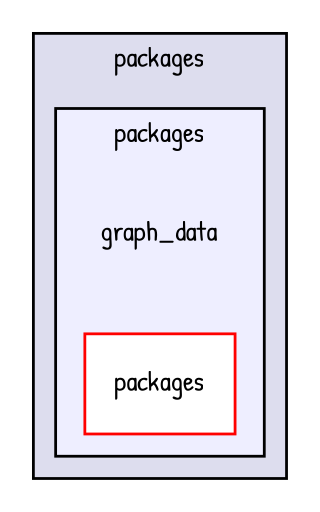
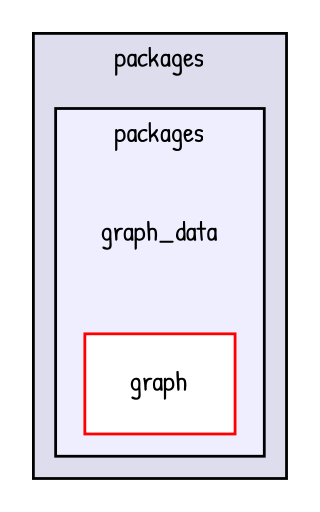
(160, 384) -> (160, 384)
